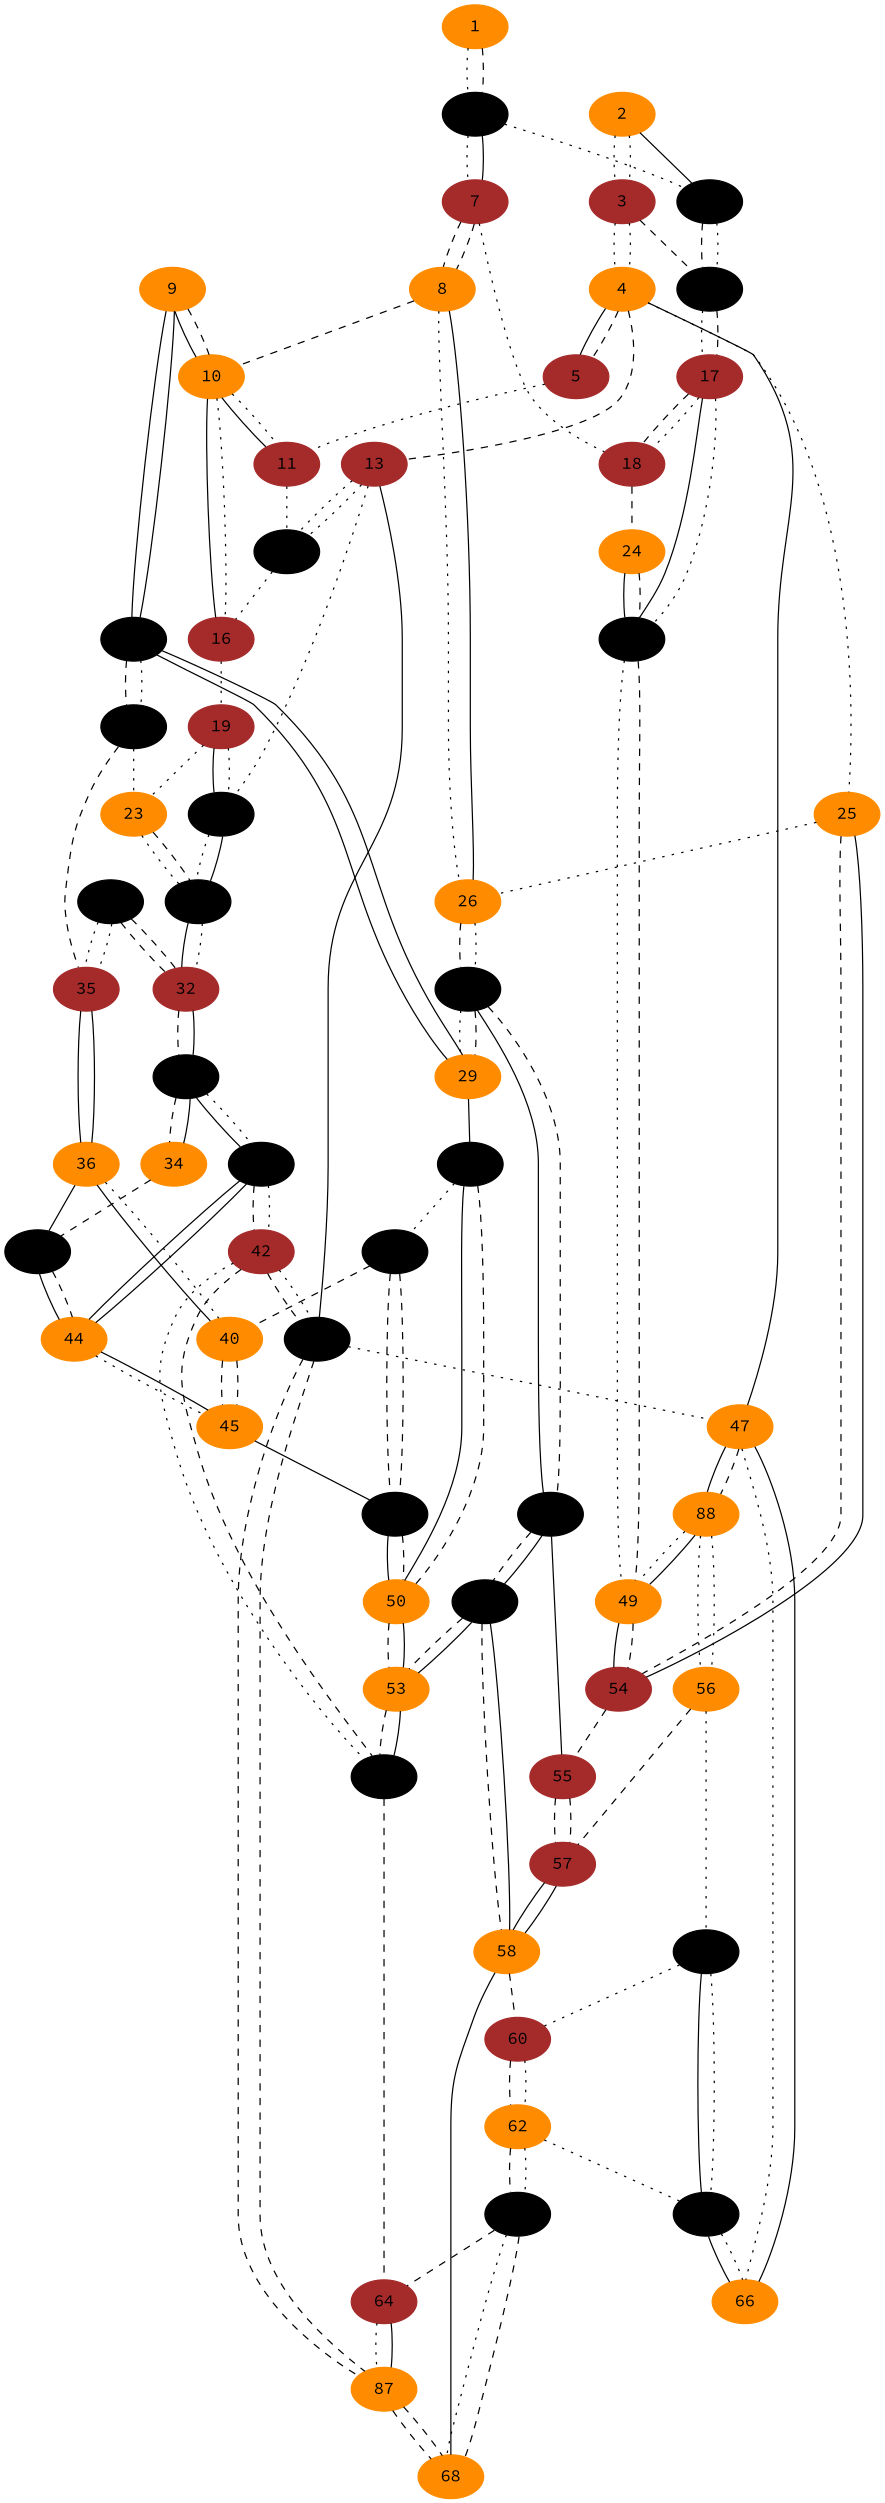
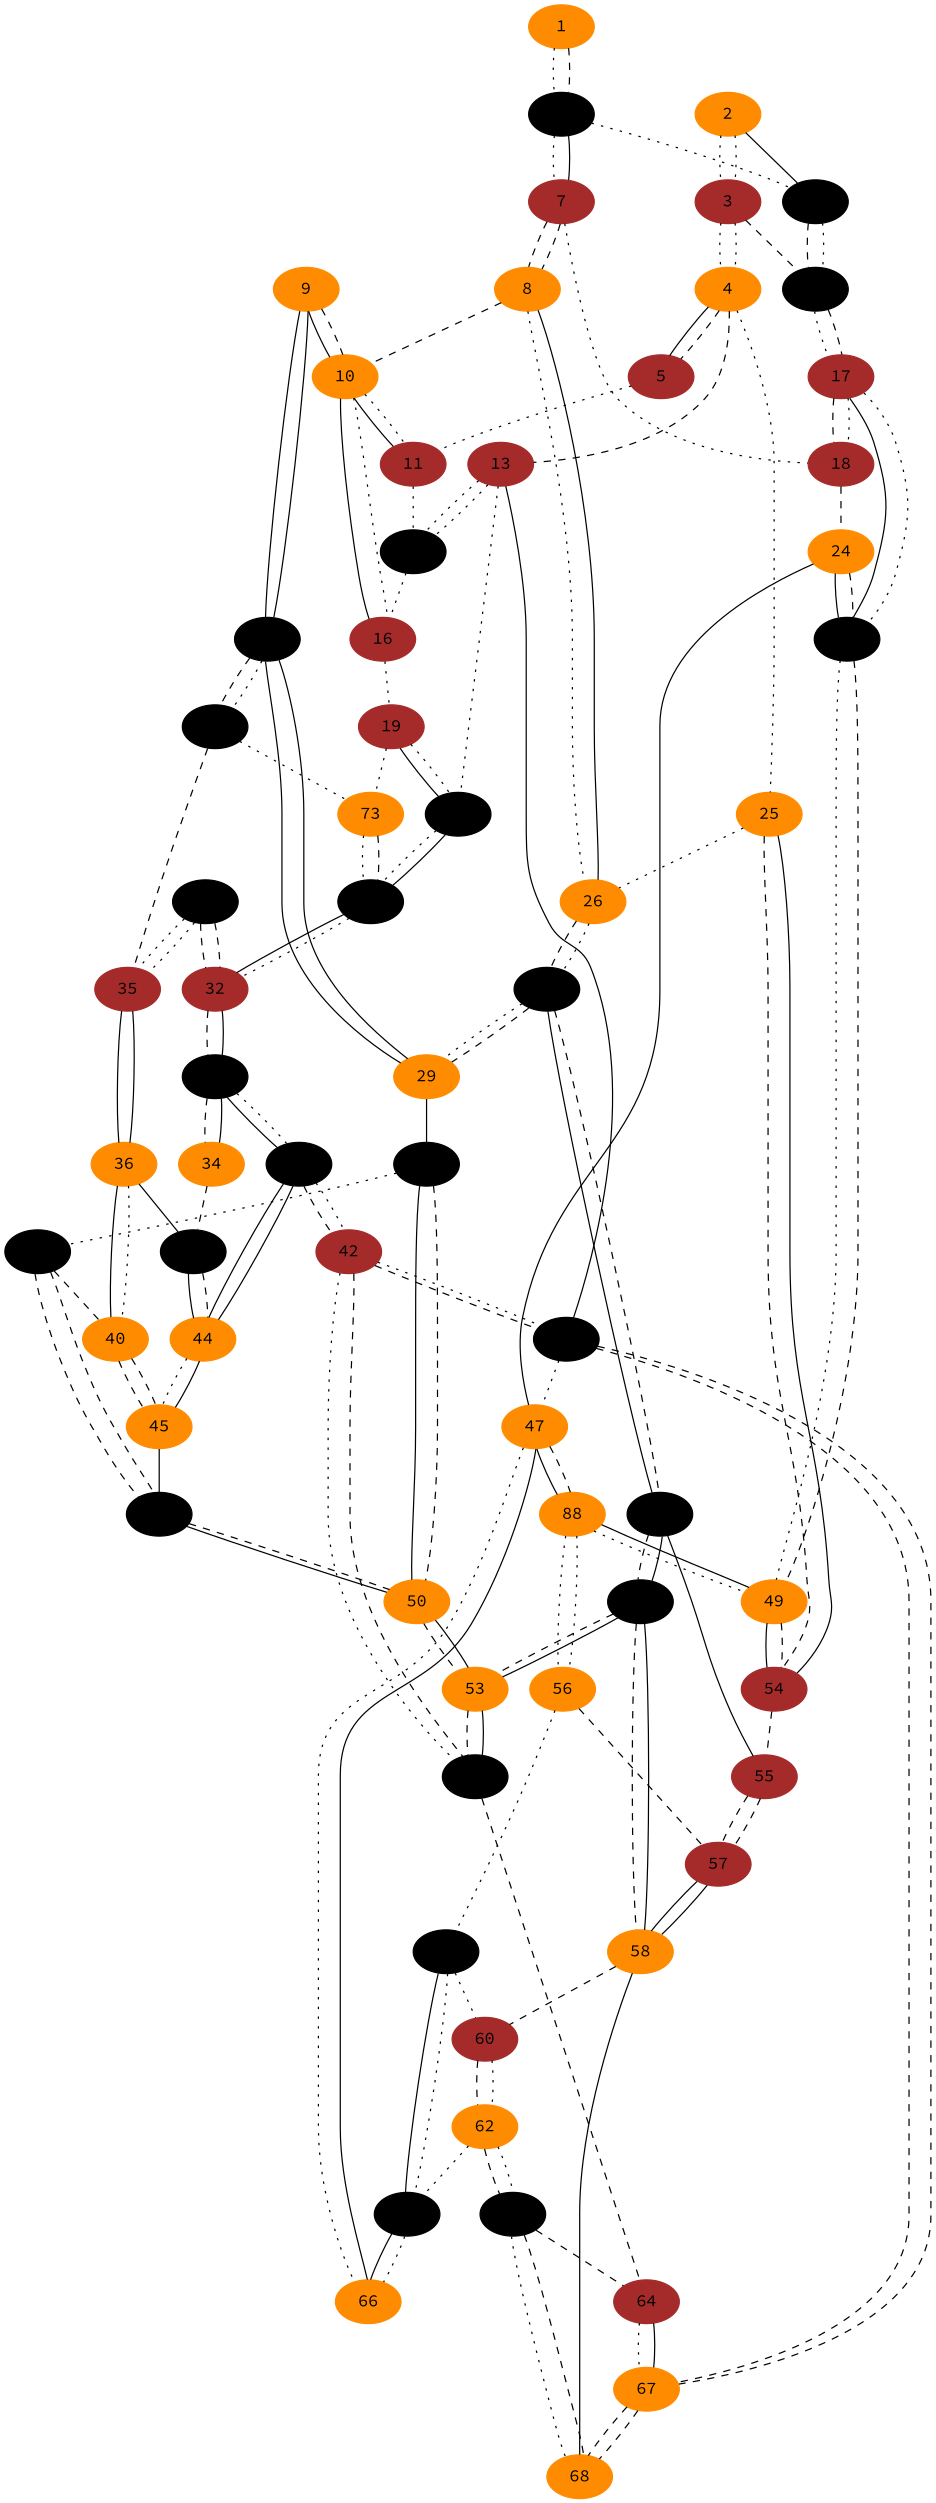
(134, 814) -> (371, 814)
(778, 818) -> (660, 965)
(384, 2389) -> (647, 2389)
